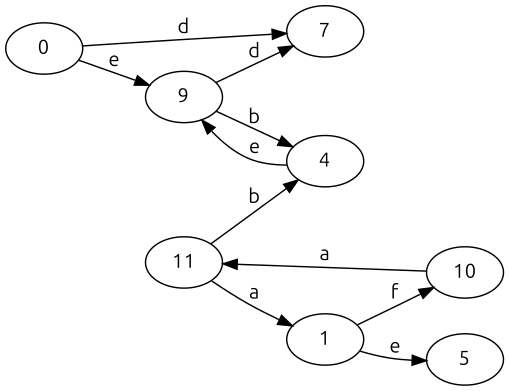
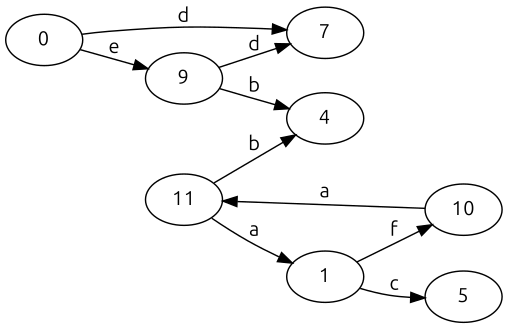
(245, 157) -> none
(395, 347) -> (394, 285)
